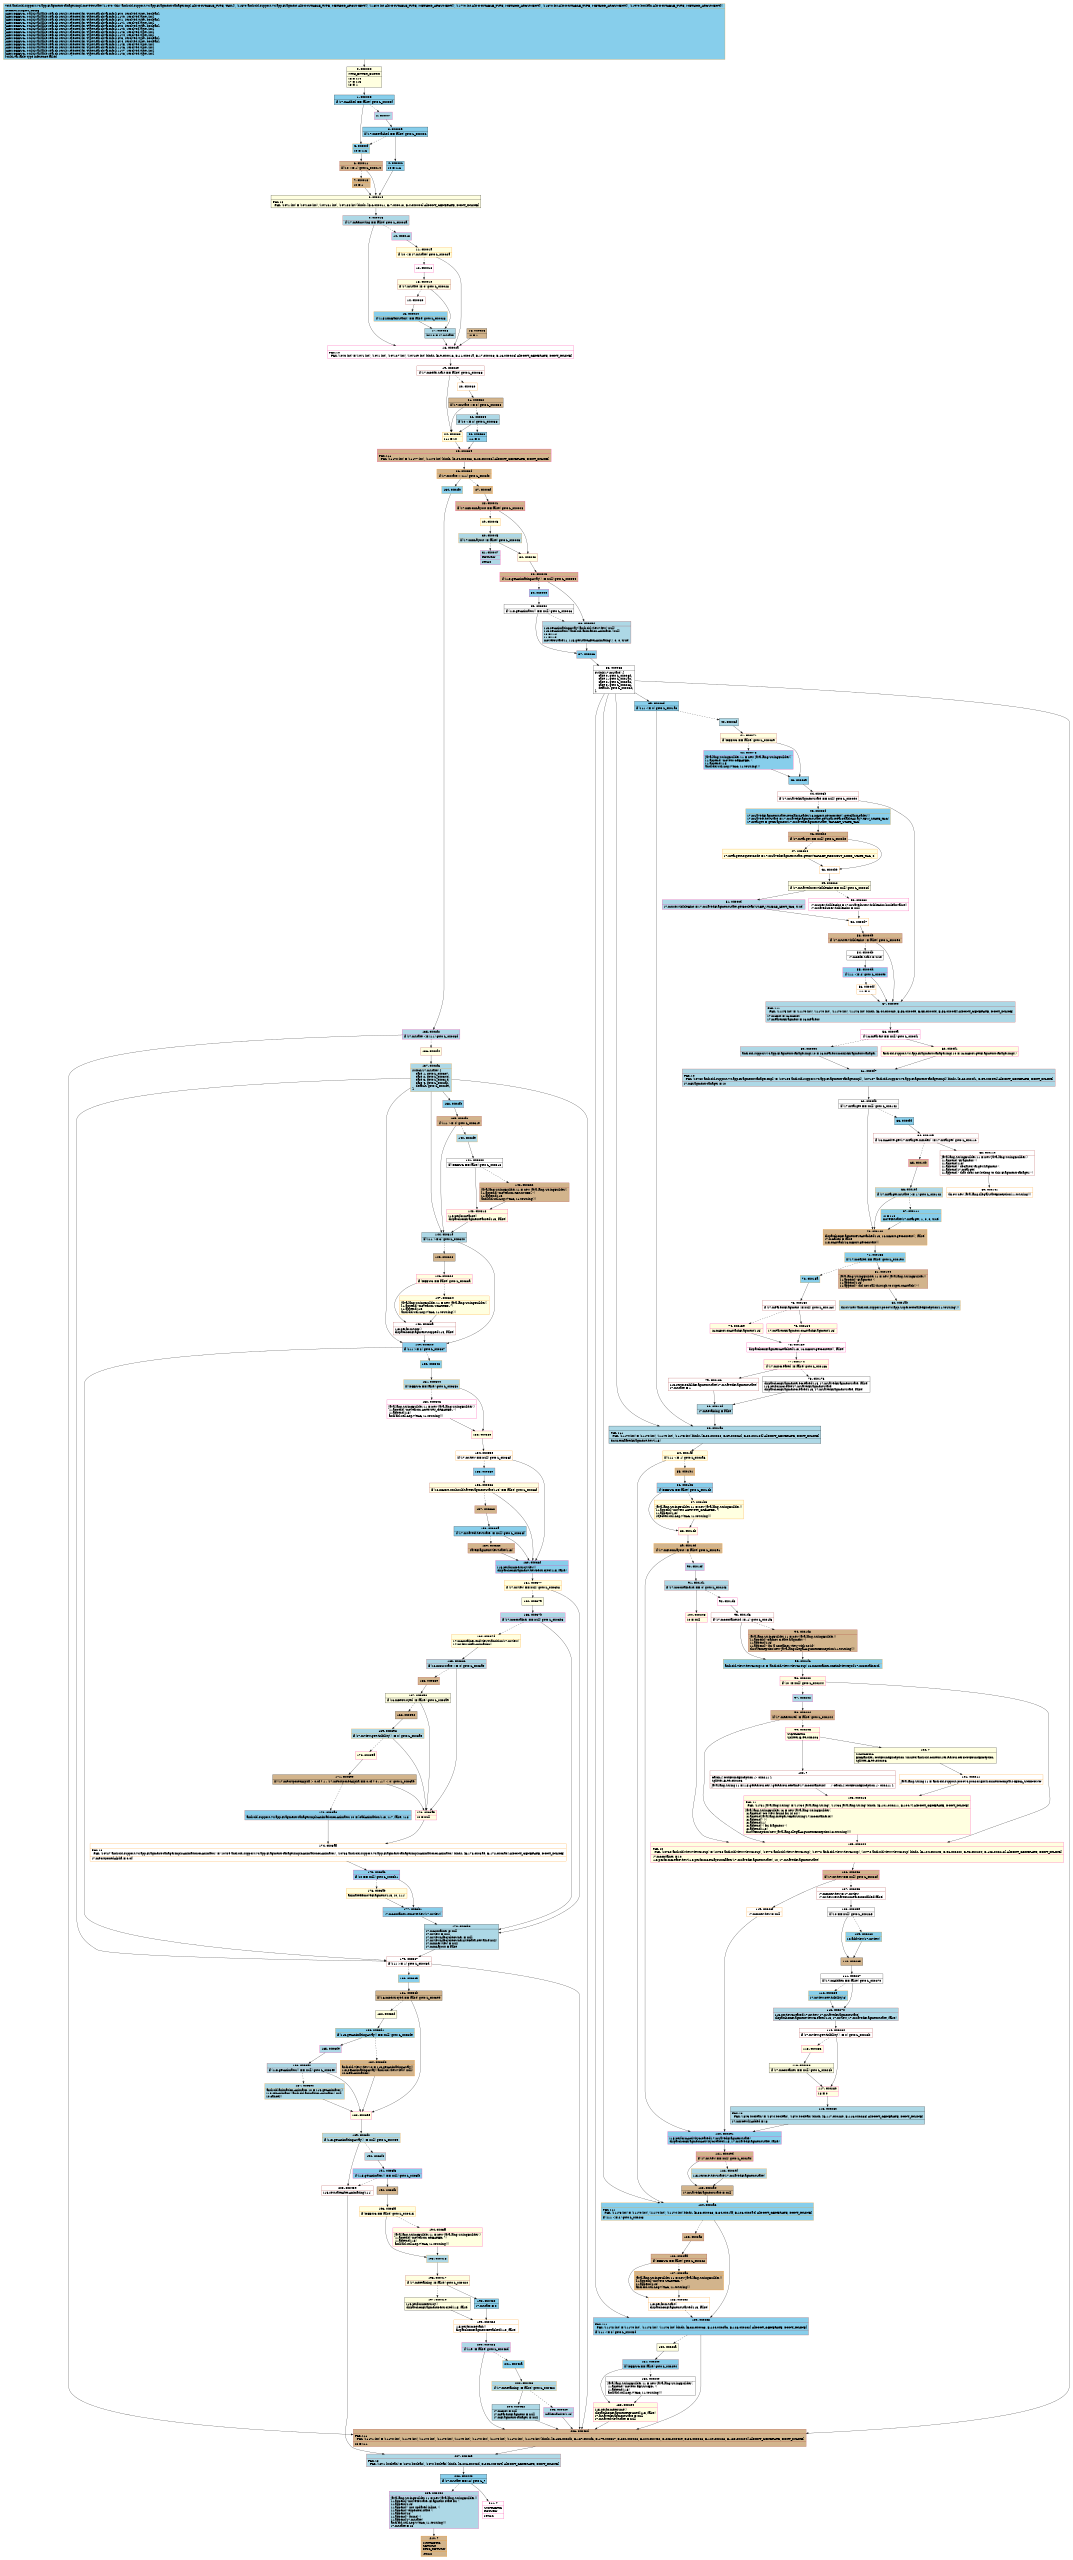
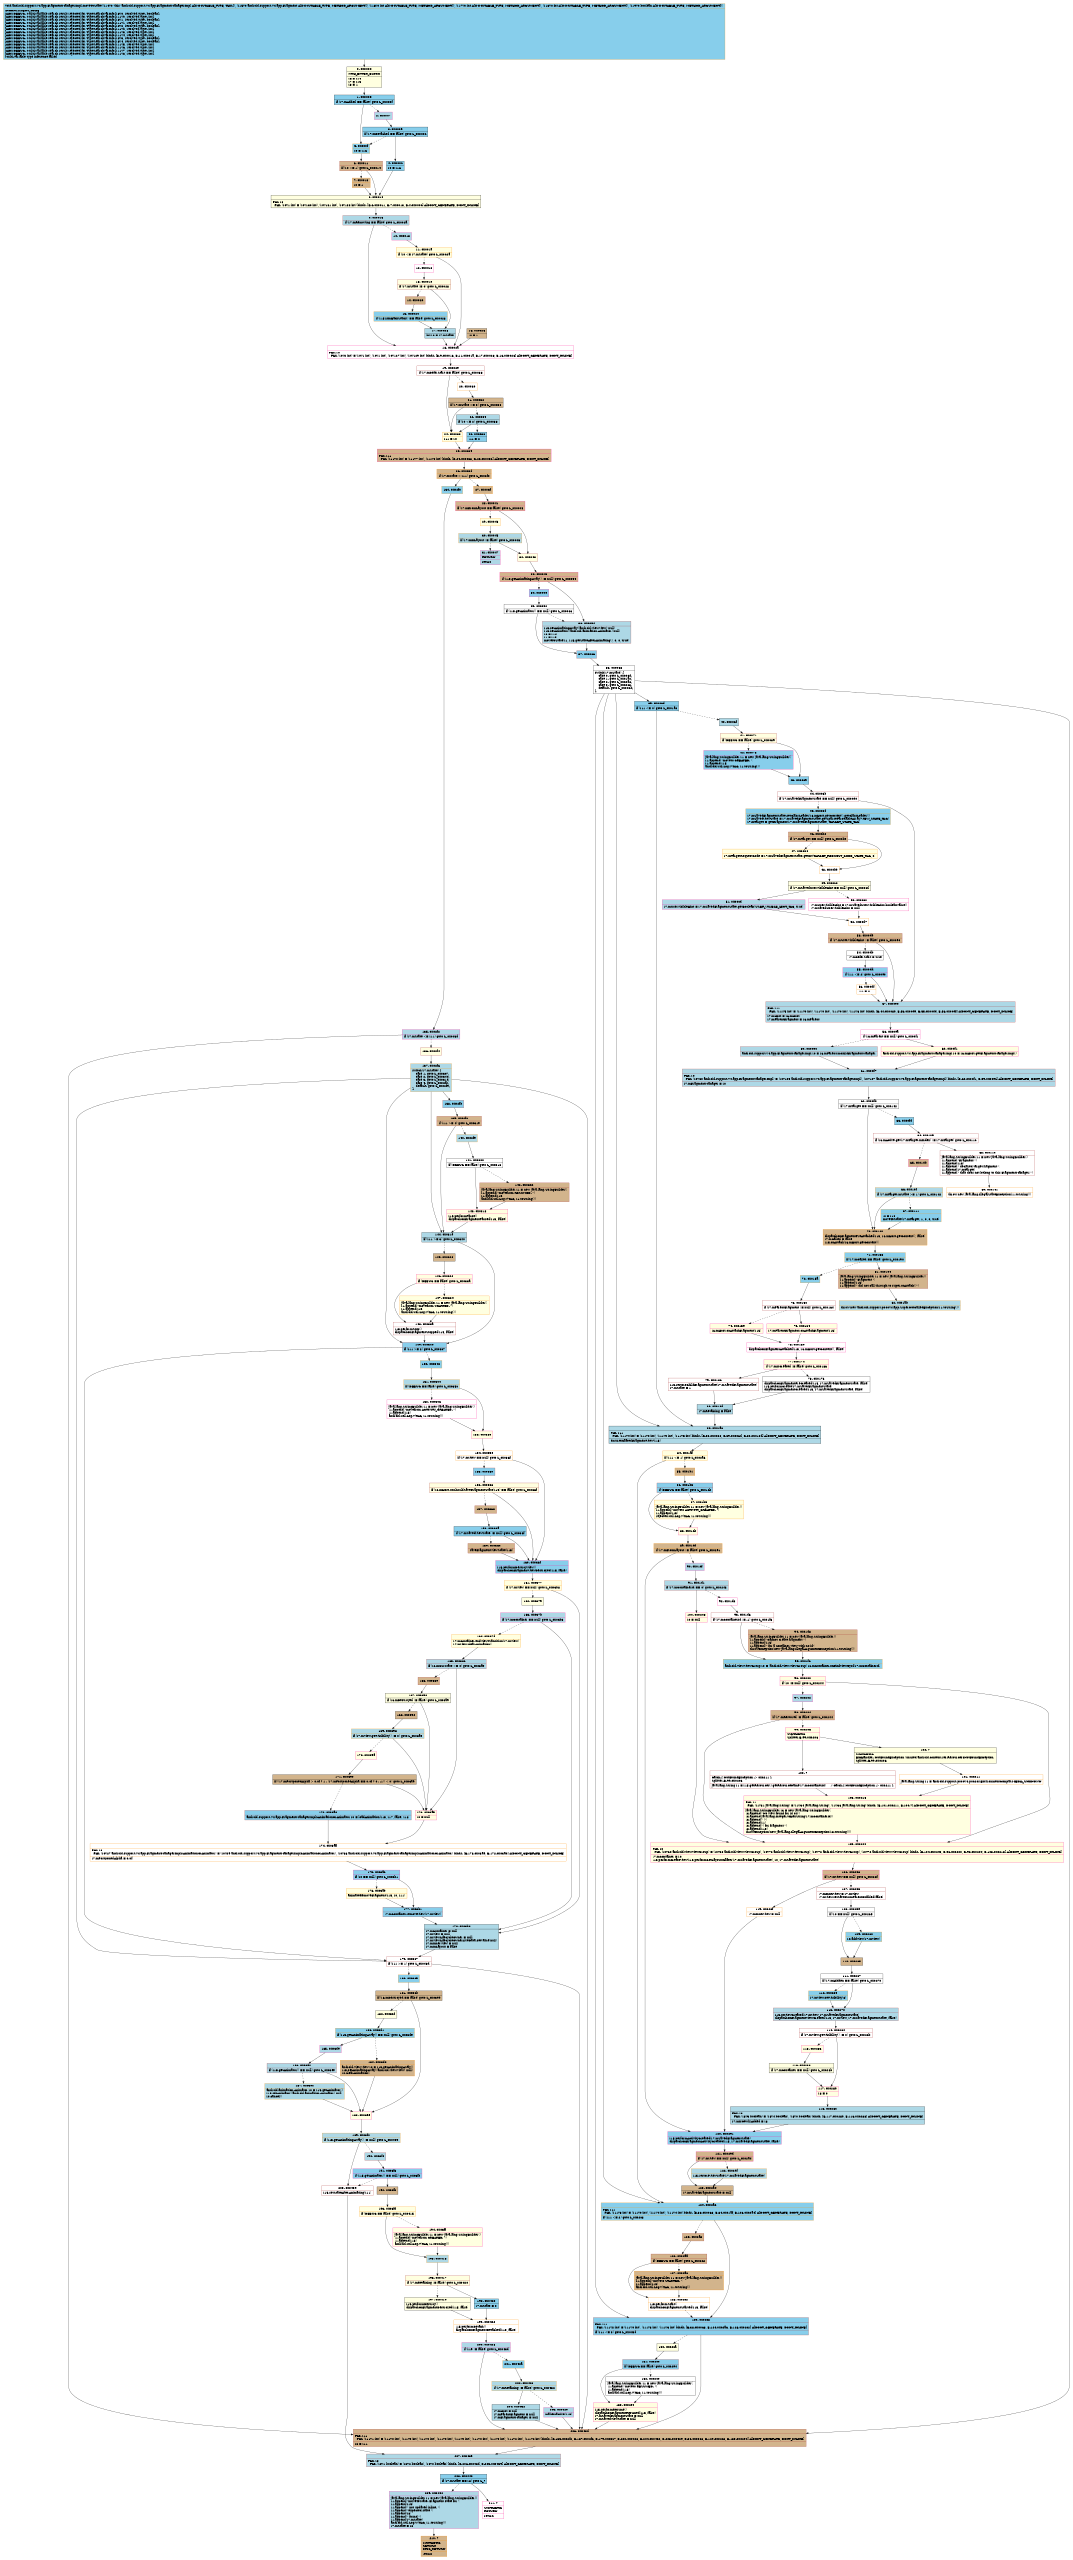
(415, 300) -> (415, 300)
